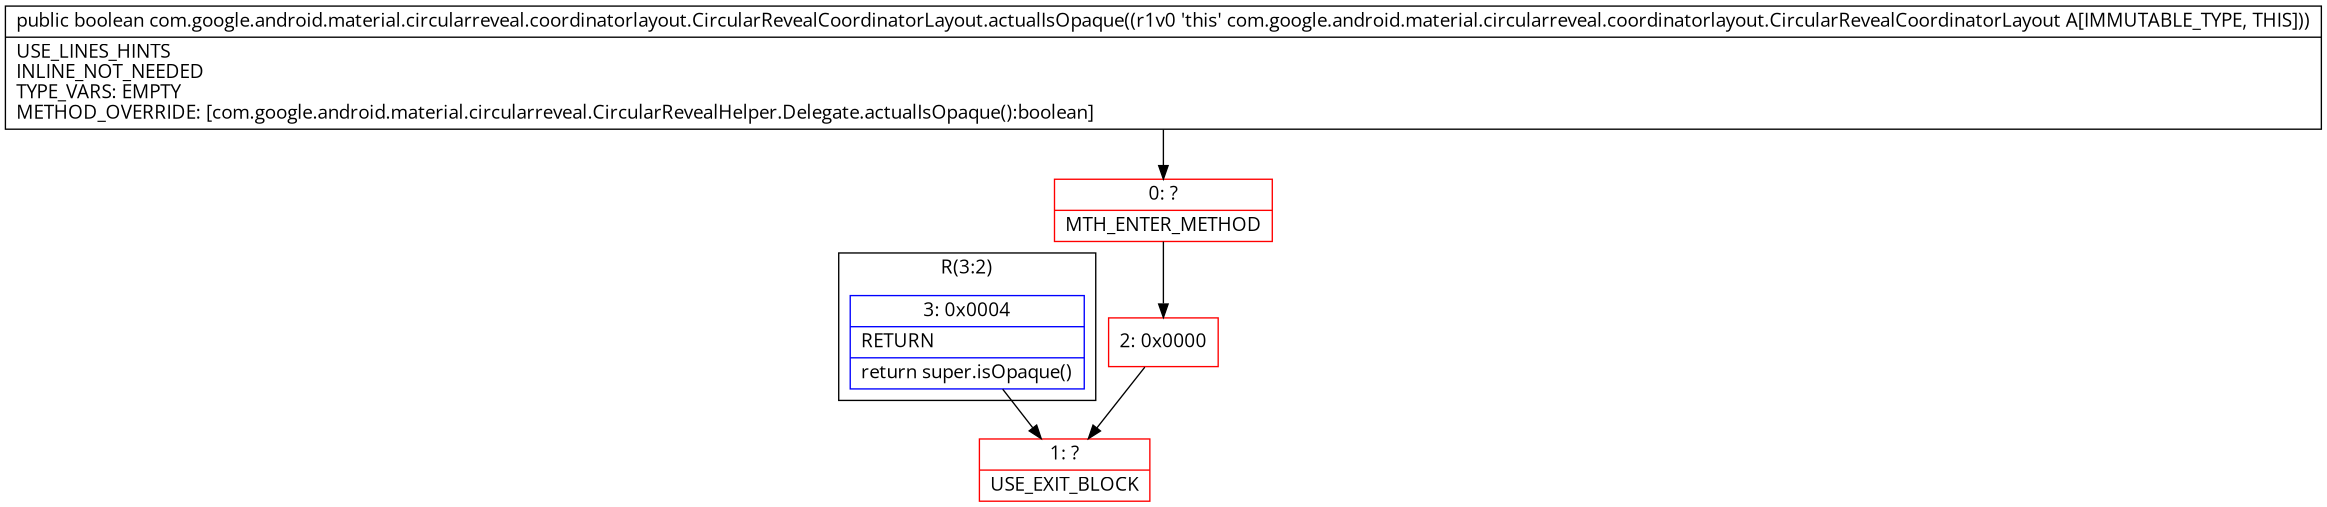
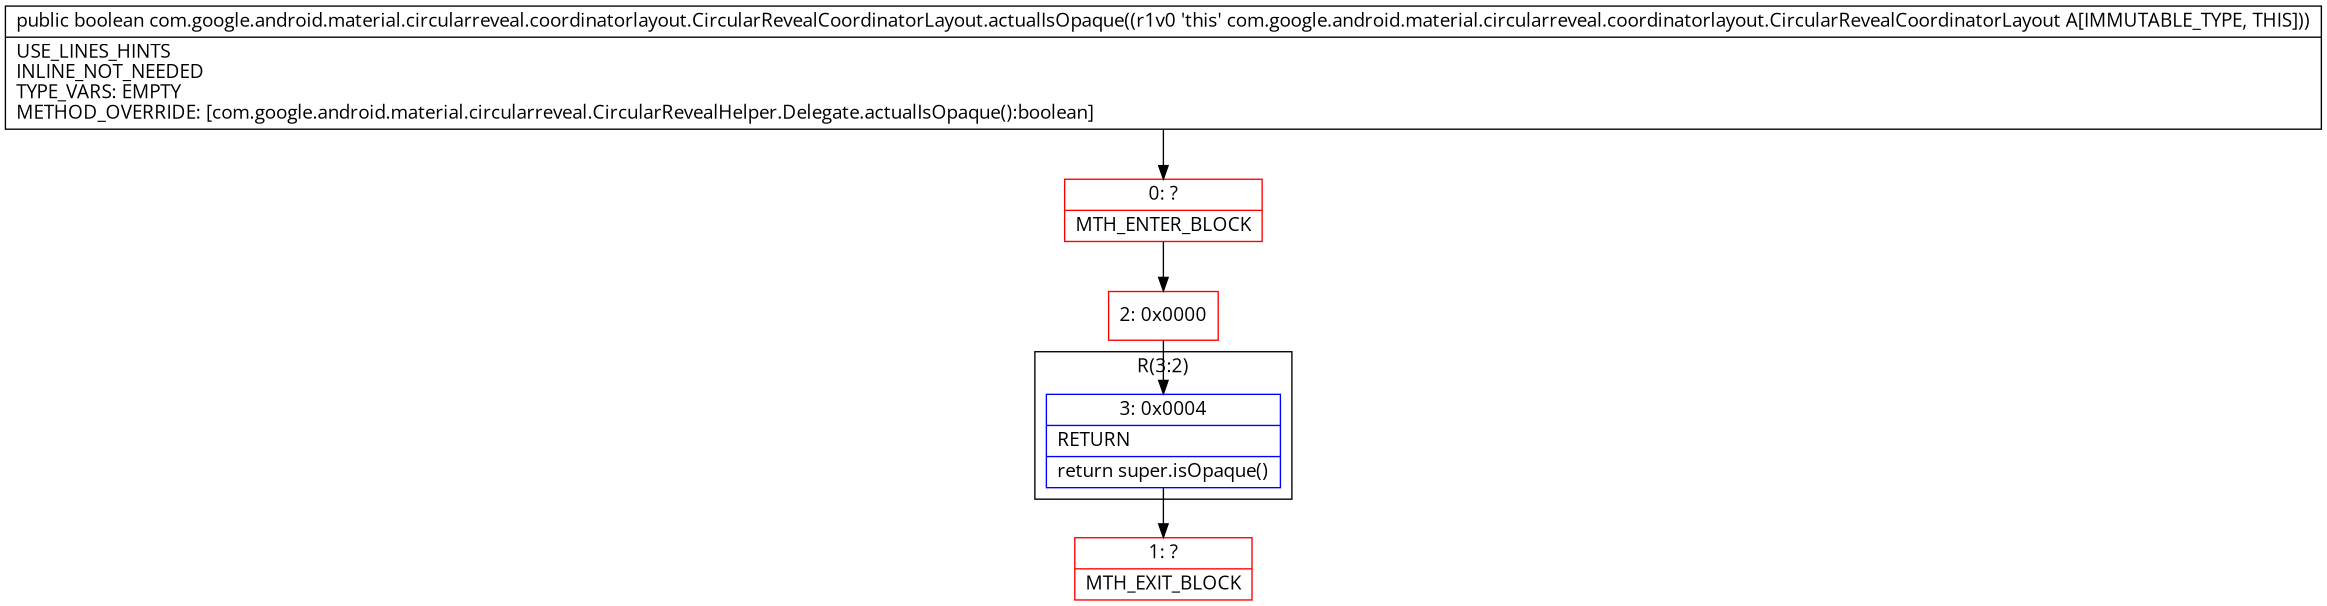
(1163, 225) -> (1163, 225)
(1121, 398) -> (1163, 360)
(1065, 485) -> (1163, 584)
